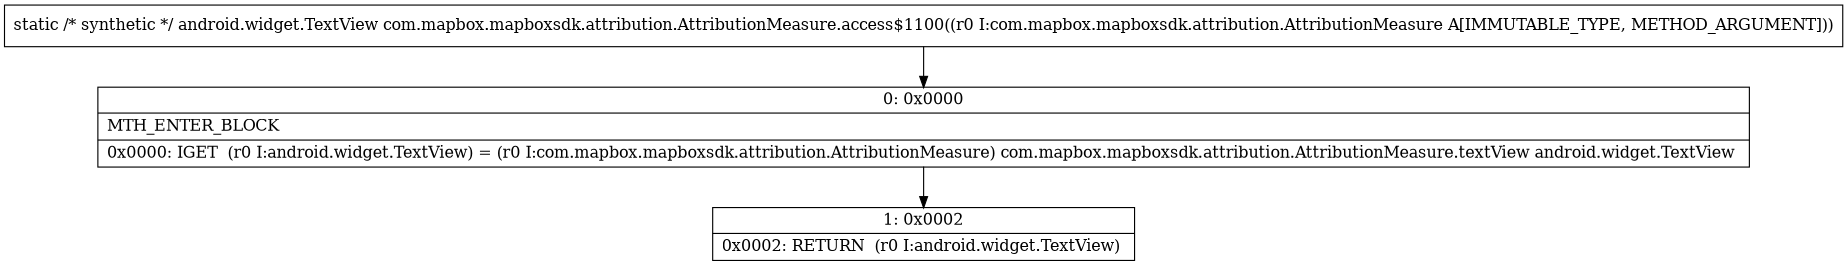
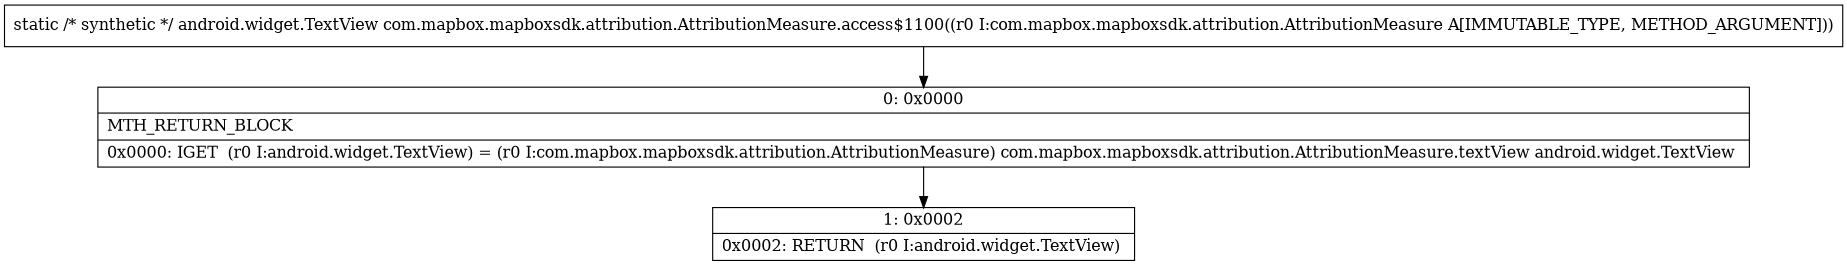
(194, 126) -> (200, 126)
